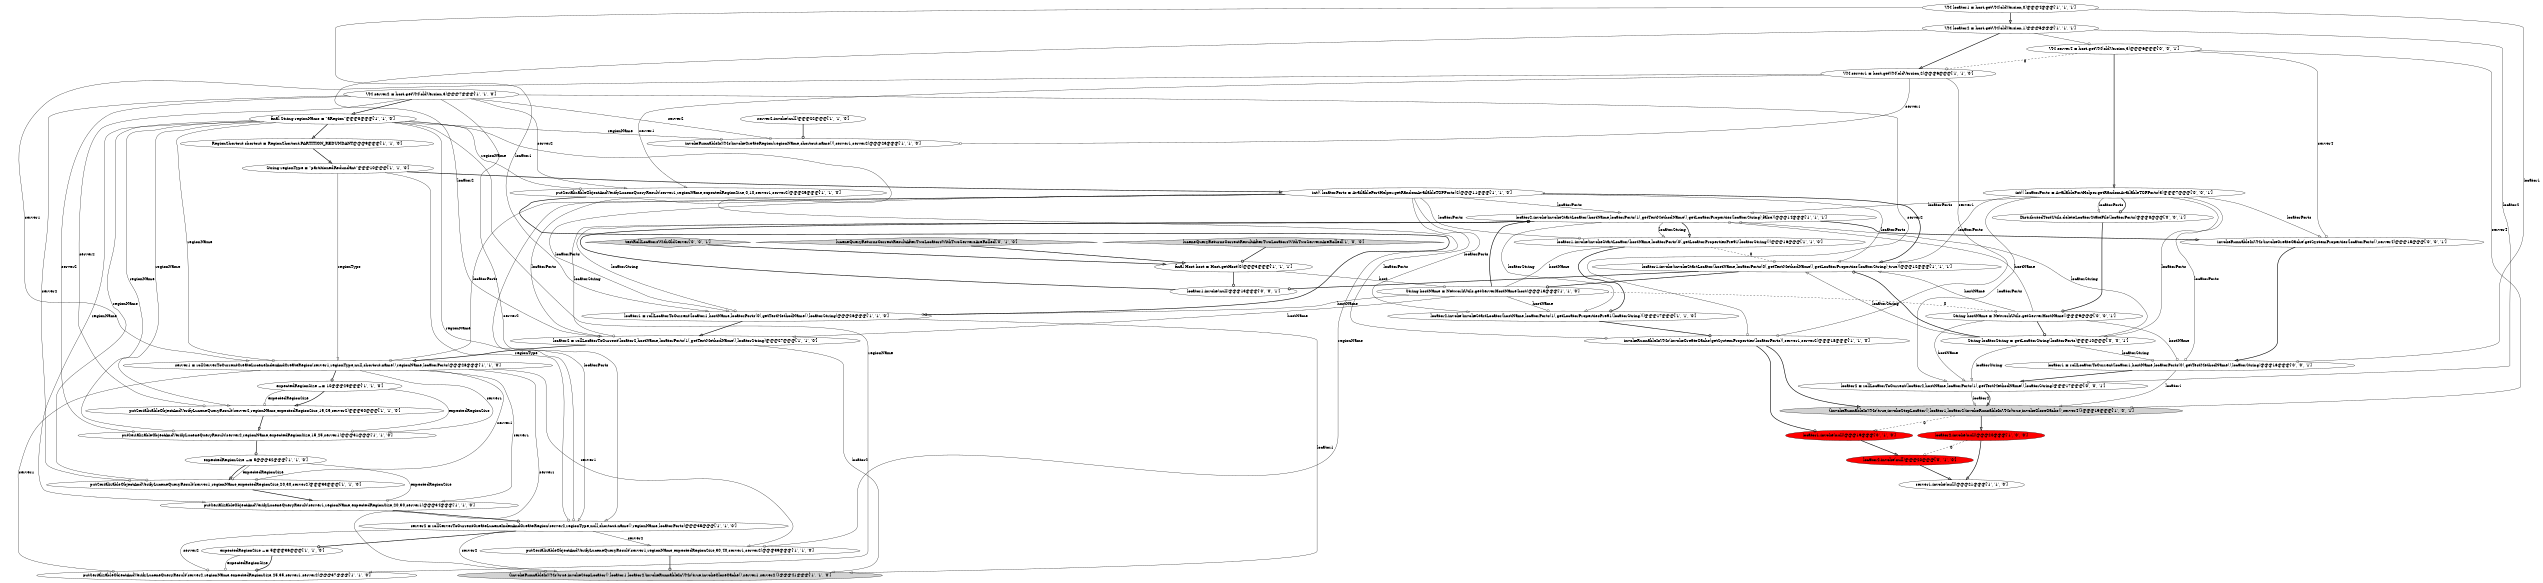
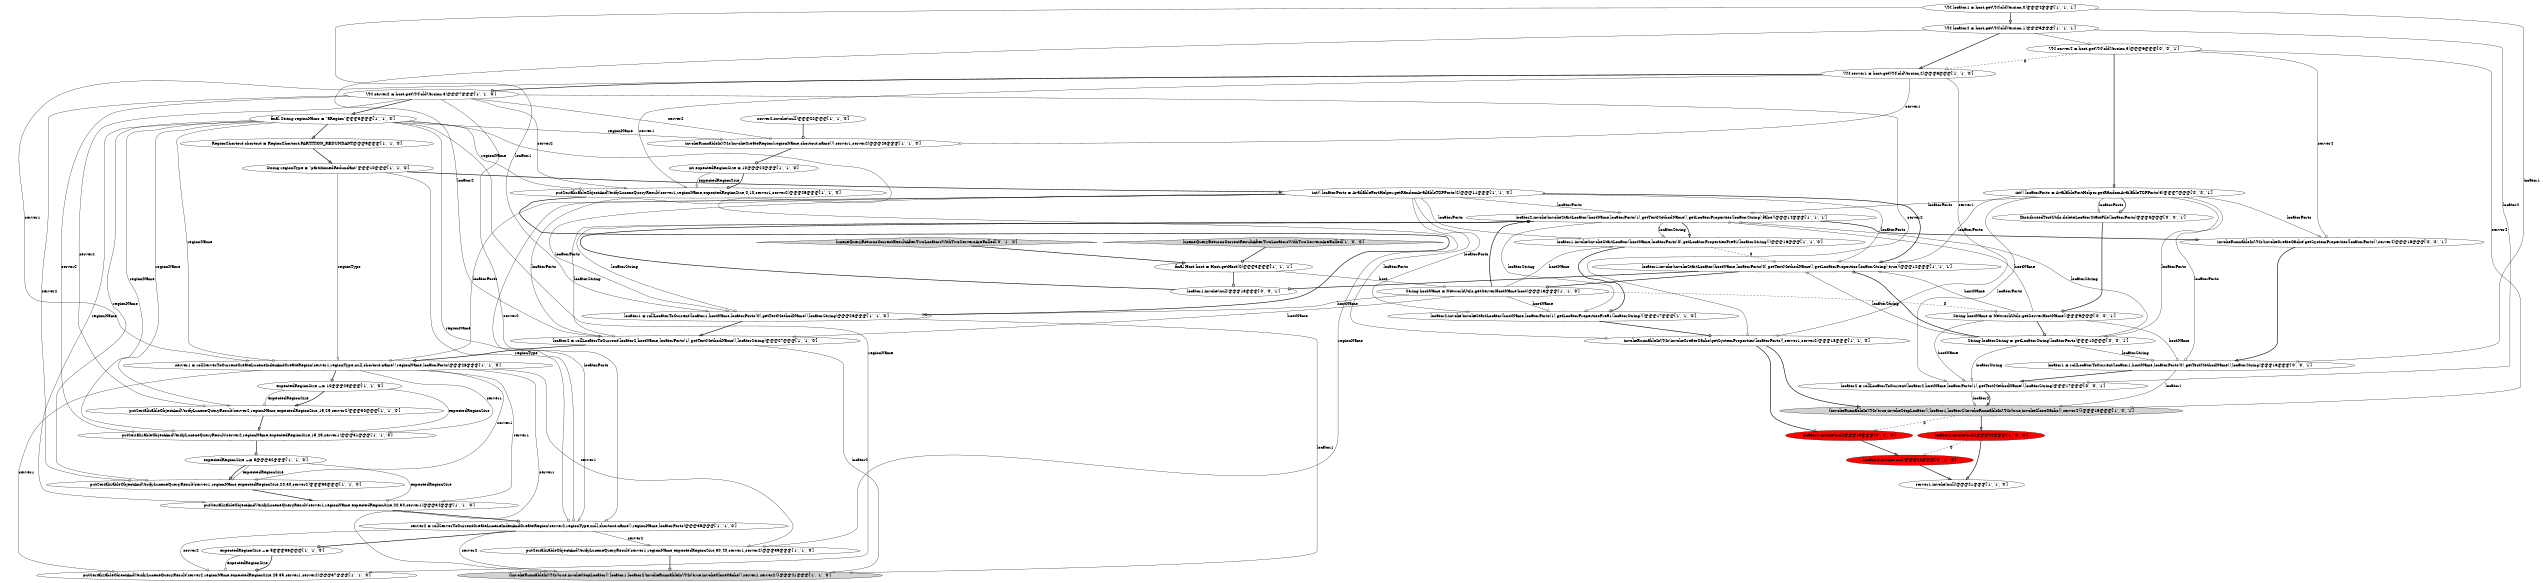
none -> (1157, 78)
none -> (744, 168)
(668, 242) -> none
